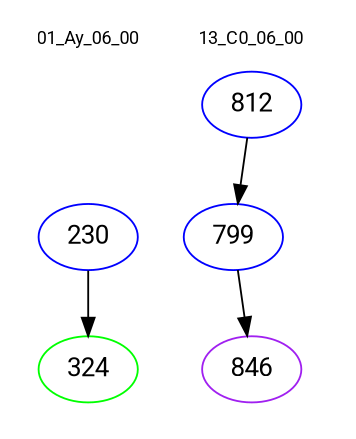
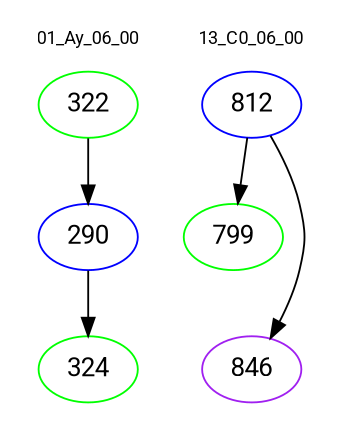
none -> (88, 105)
(88, 237) -> (88, 237)
(233, 237) -> (233, 237)
(241, 294) -> (304, 228)
